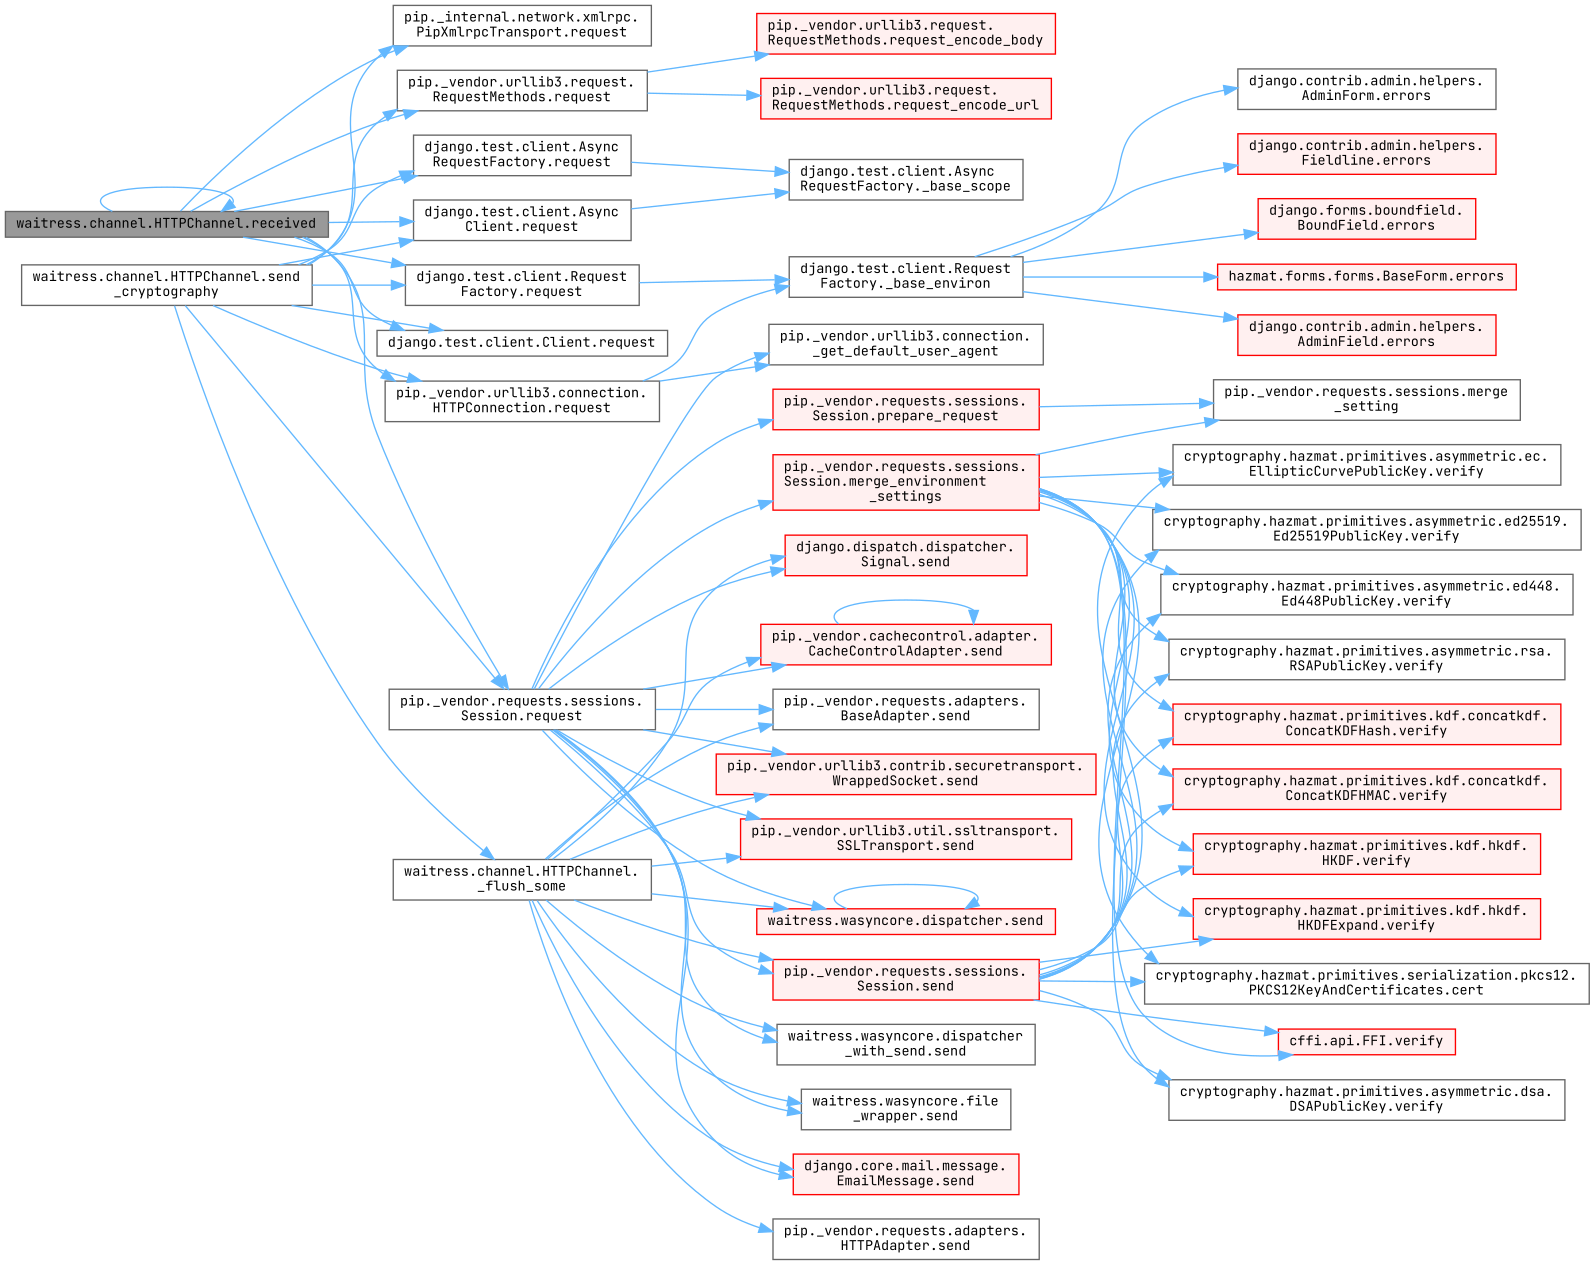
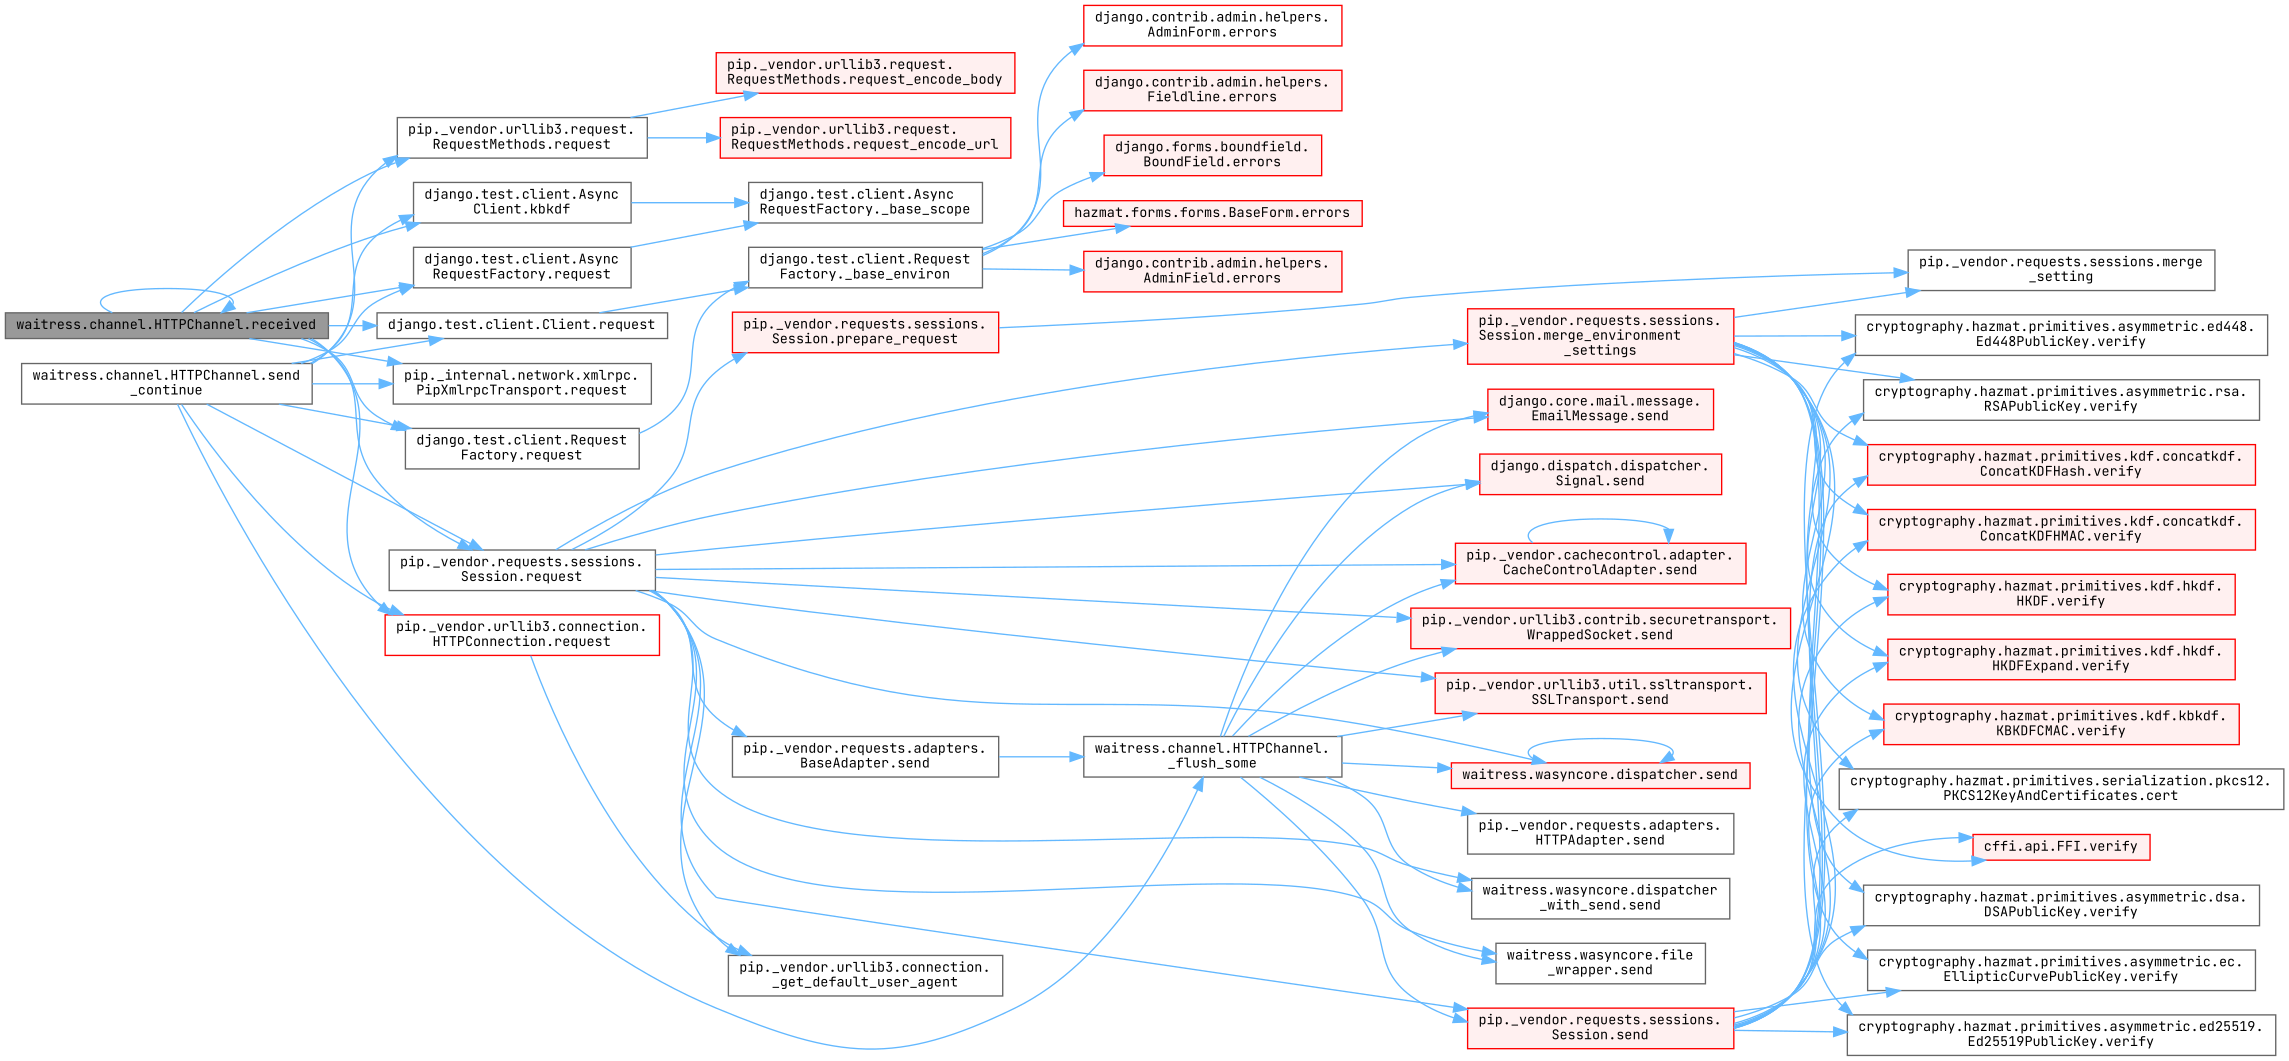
(1367, 89) -> (1213, 26)
(522, 220) -> (522, 203)
(167, 285) -> (167, 384)
(701, 325) -> (667, 301)
(522, 401) -> (522, 635)
none -> (2062, 724)
(661, 771) -> (1035, 757)
